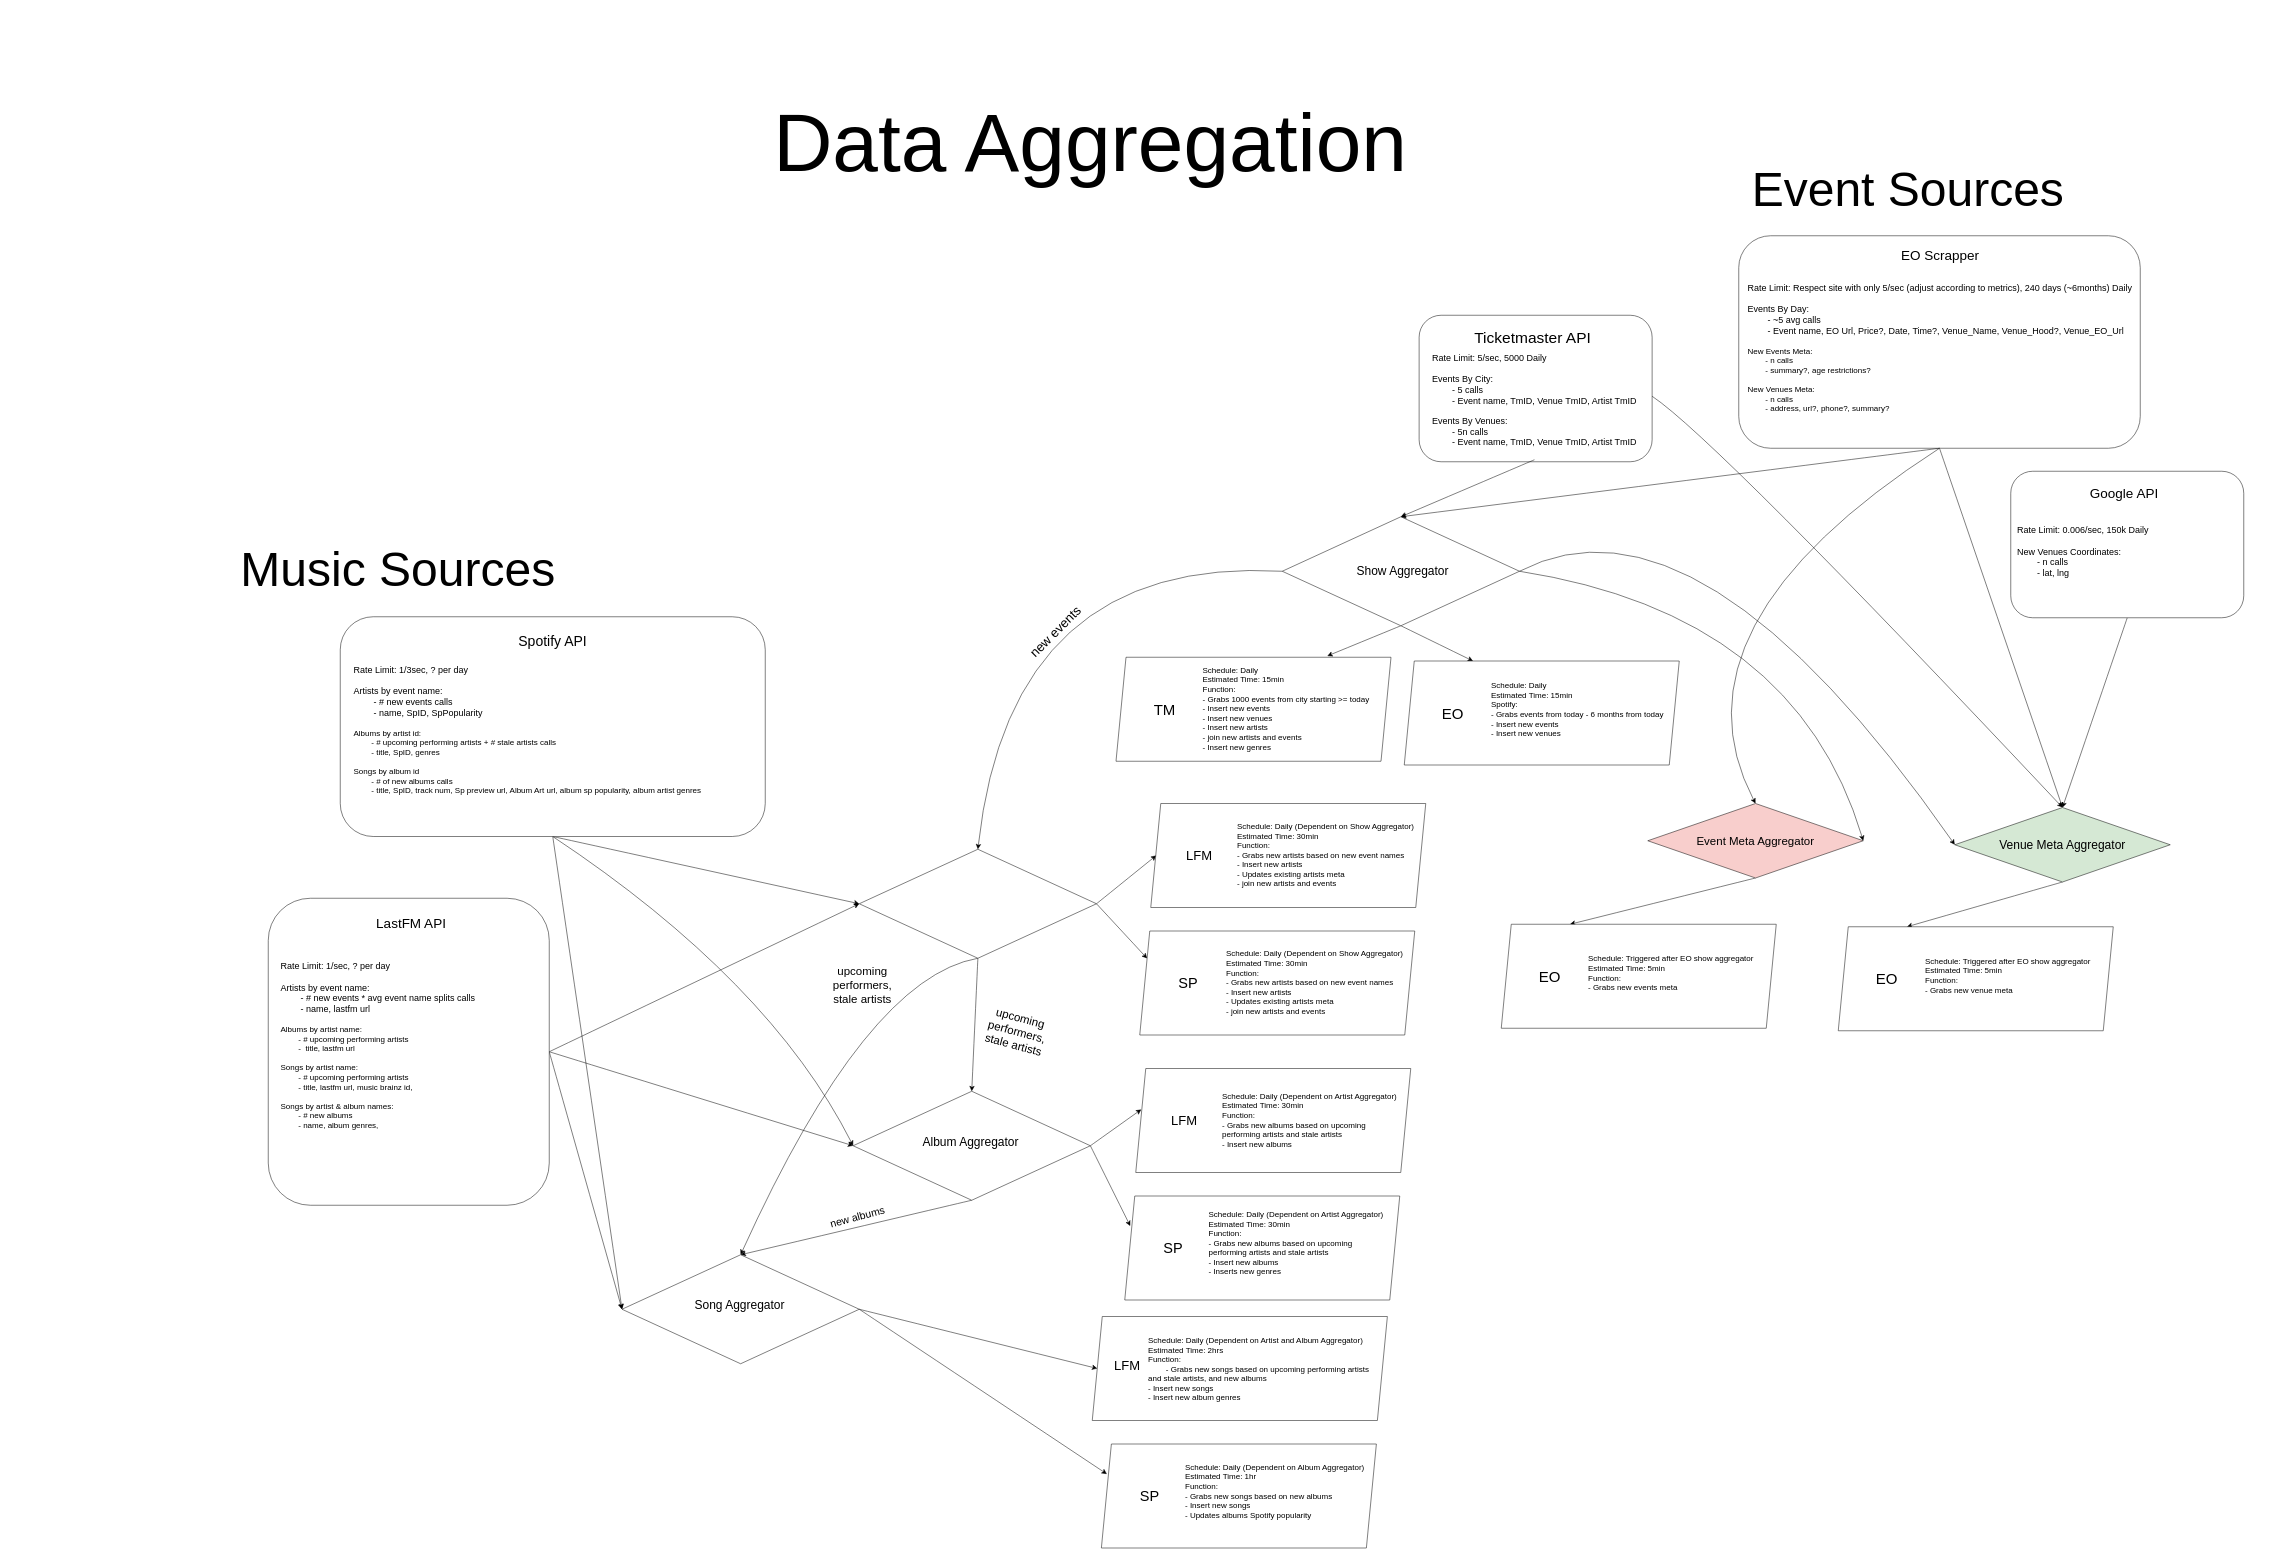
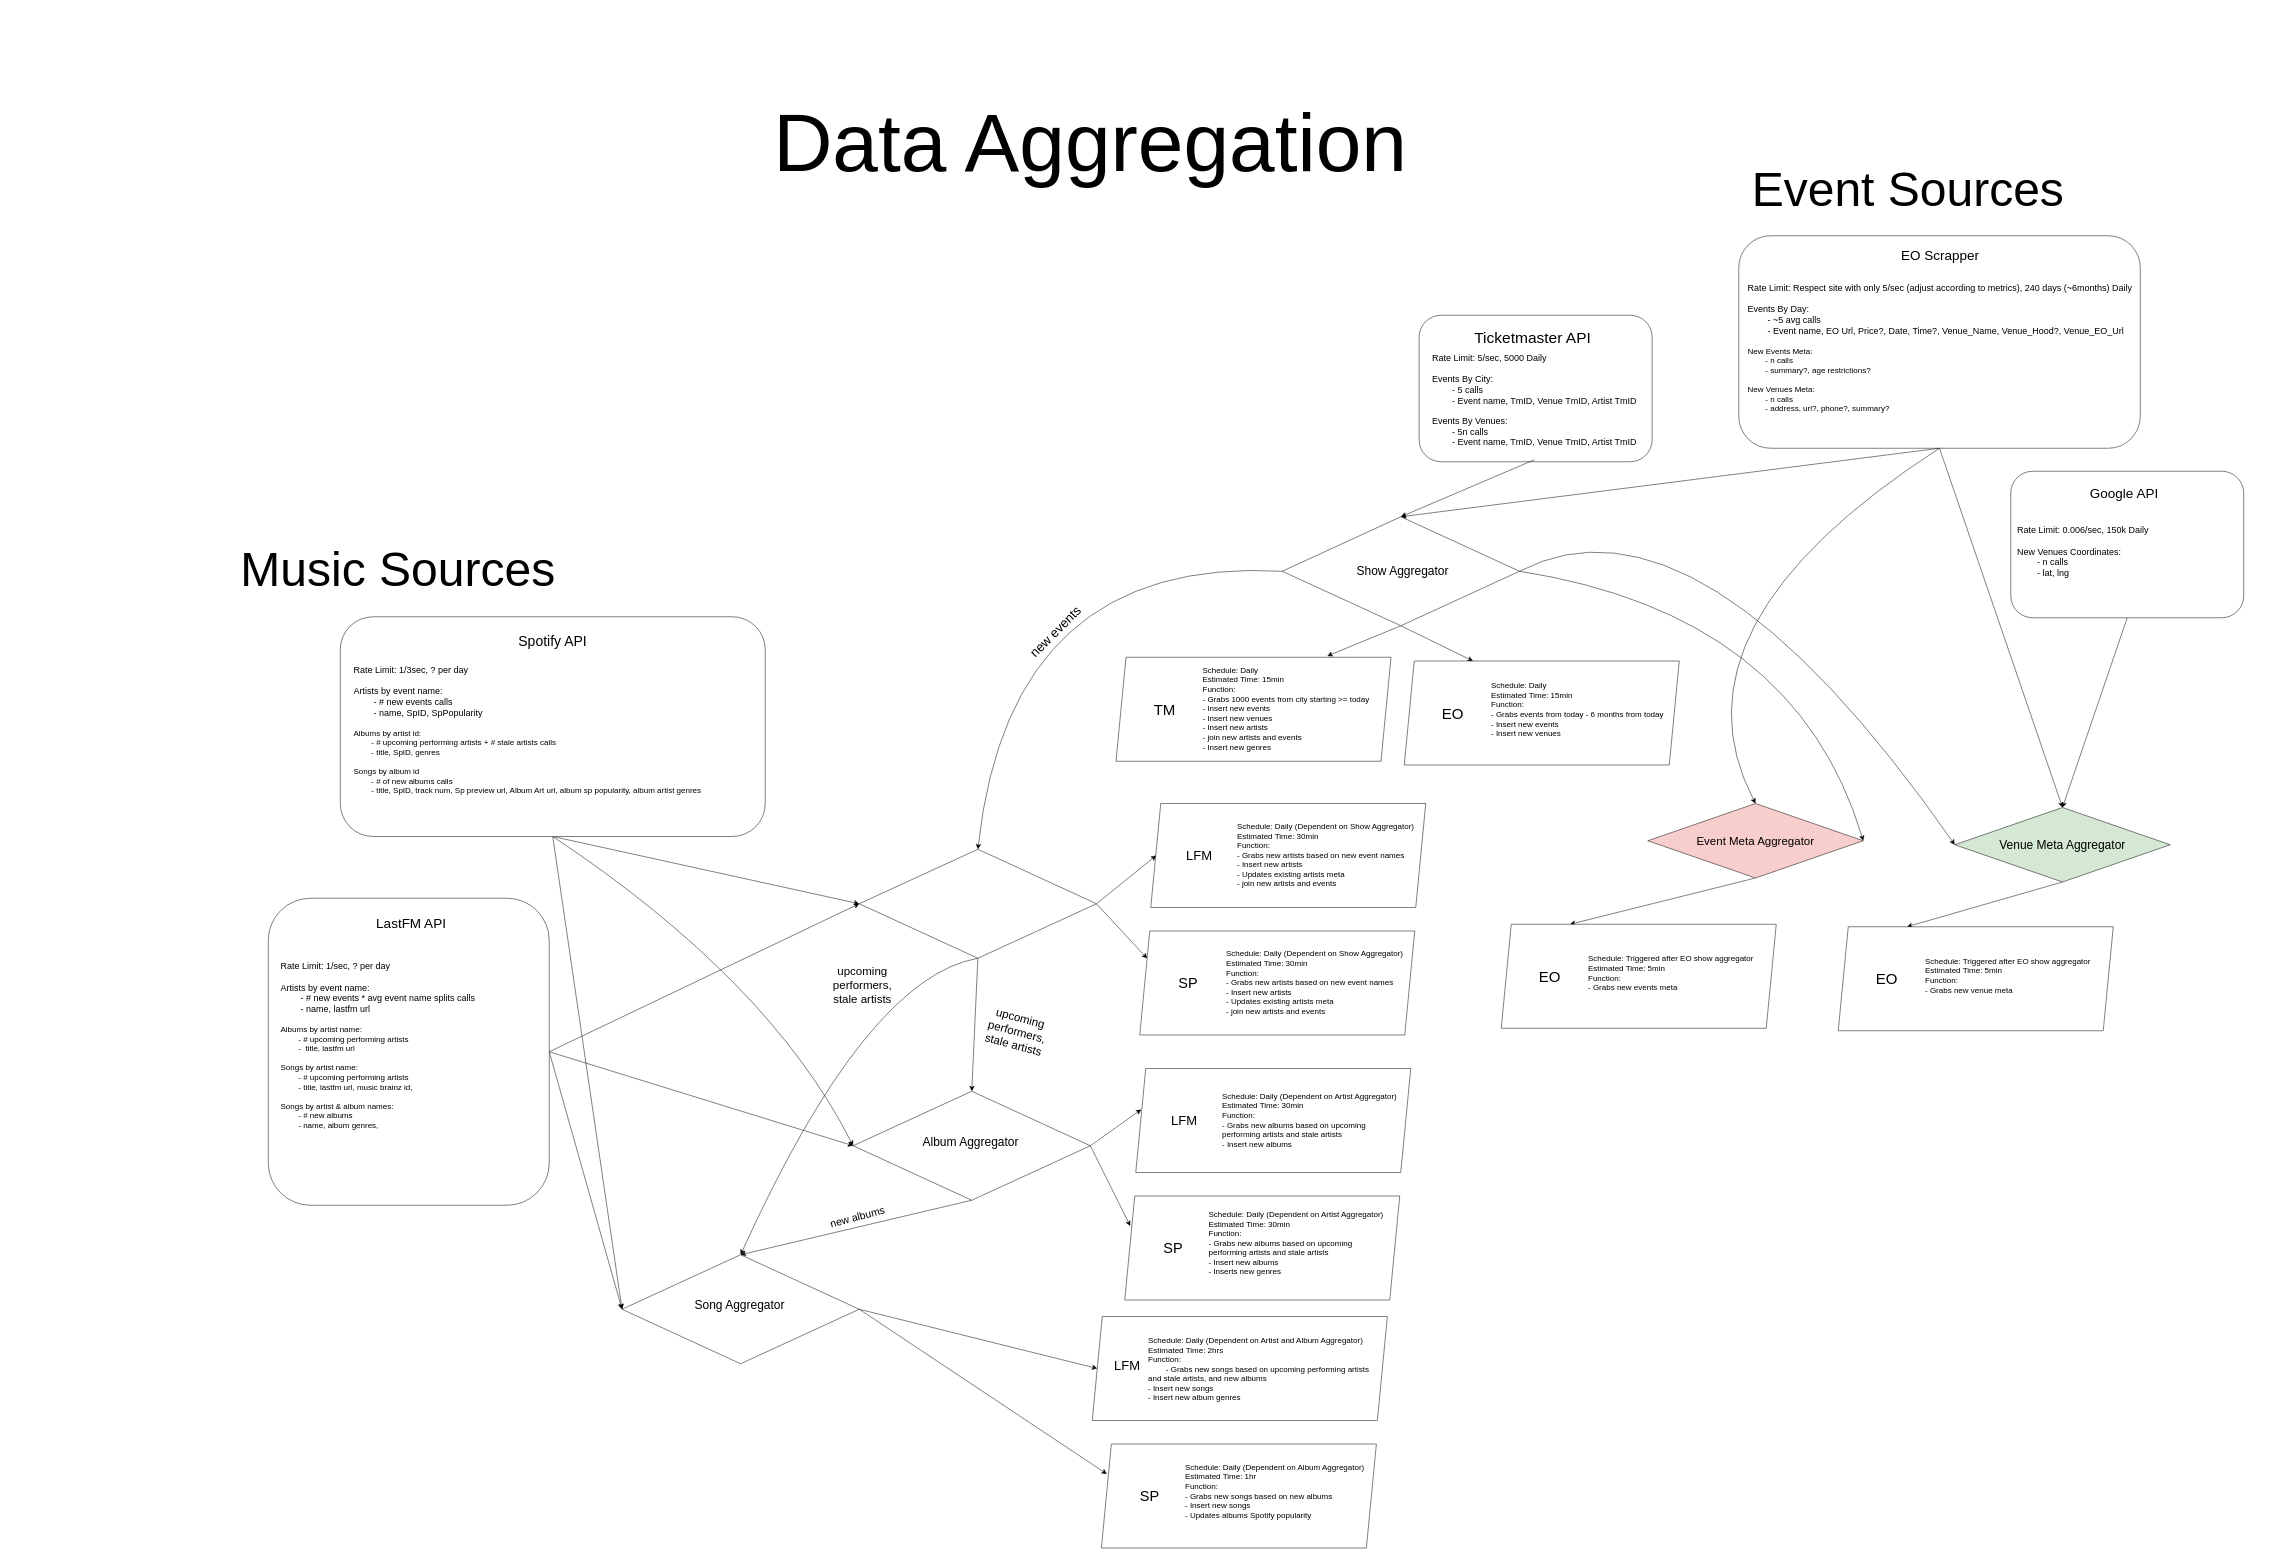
(1754, 488) -> none
(1580, 709) -> (1580, 709)
